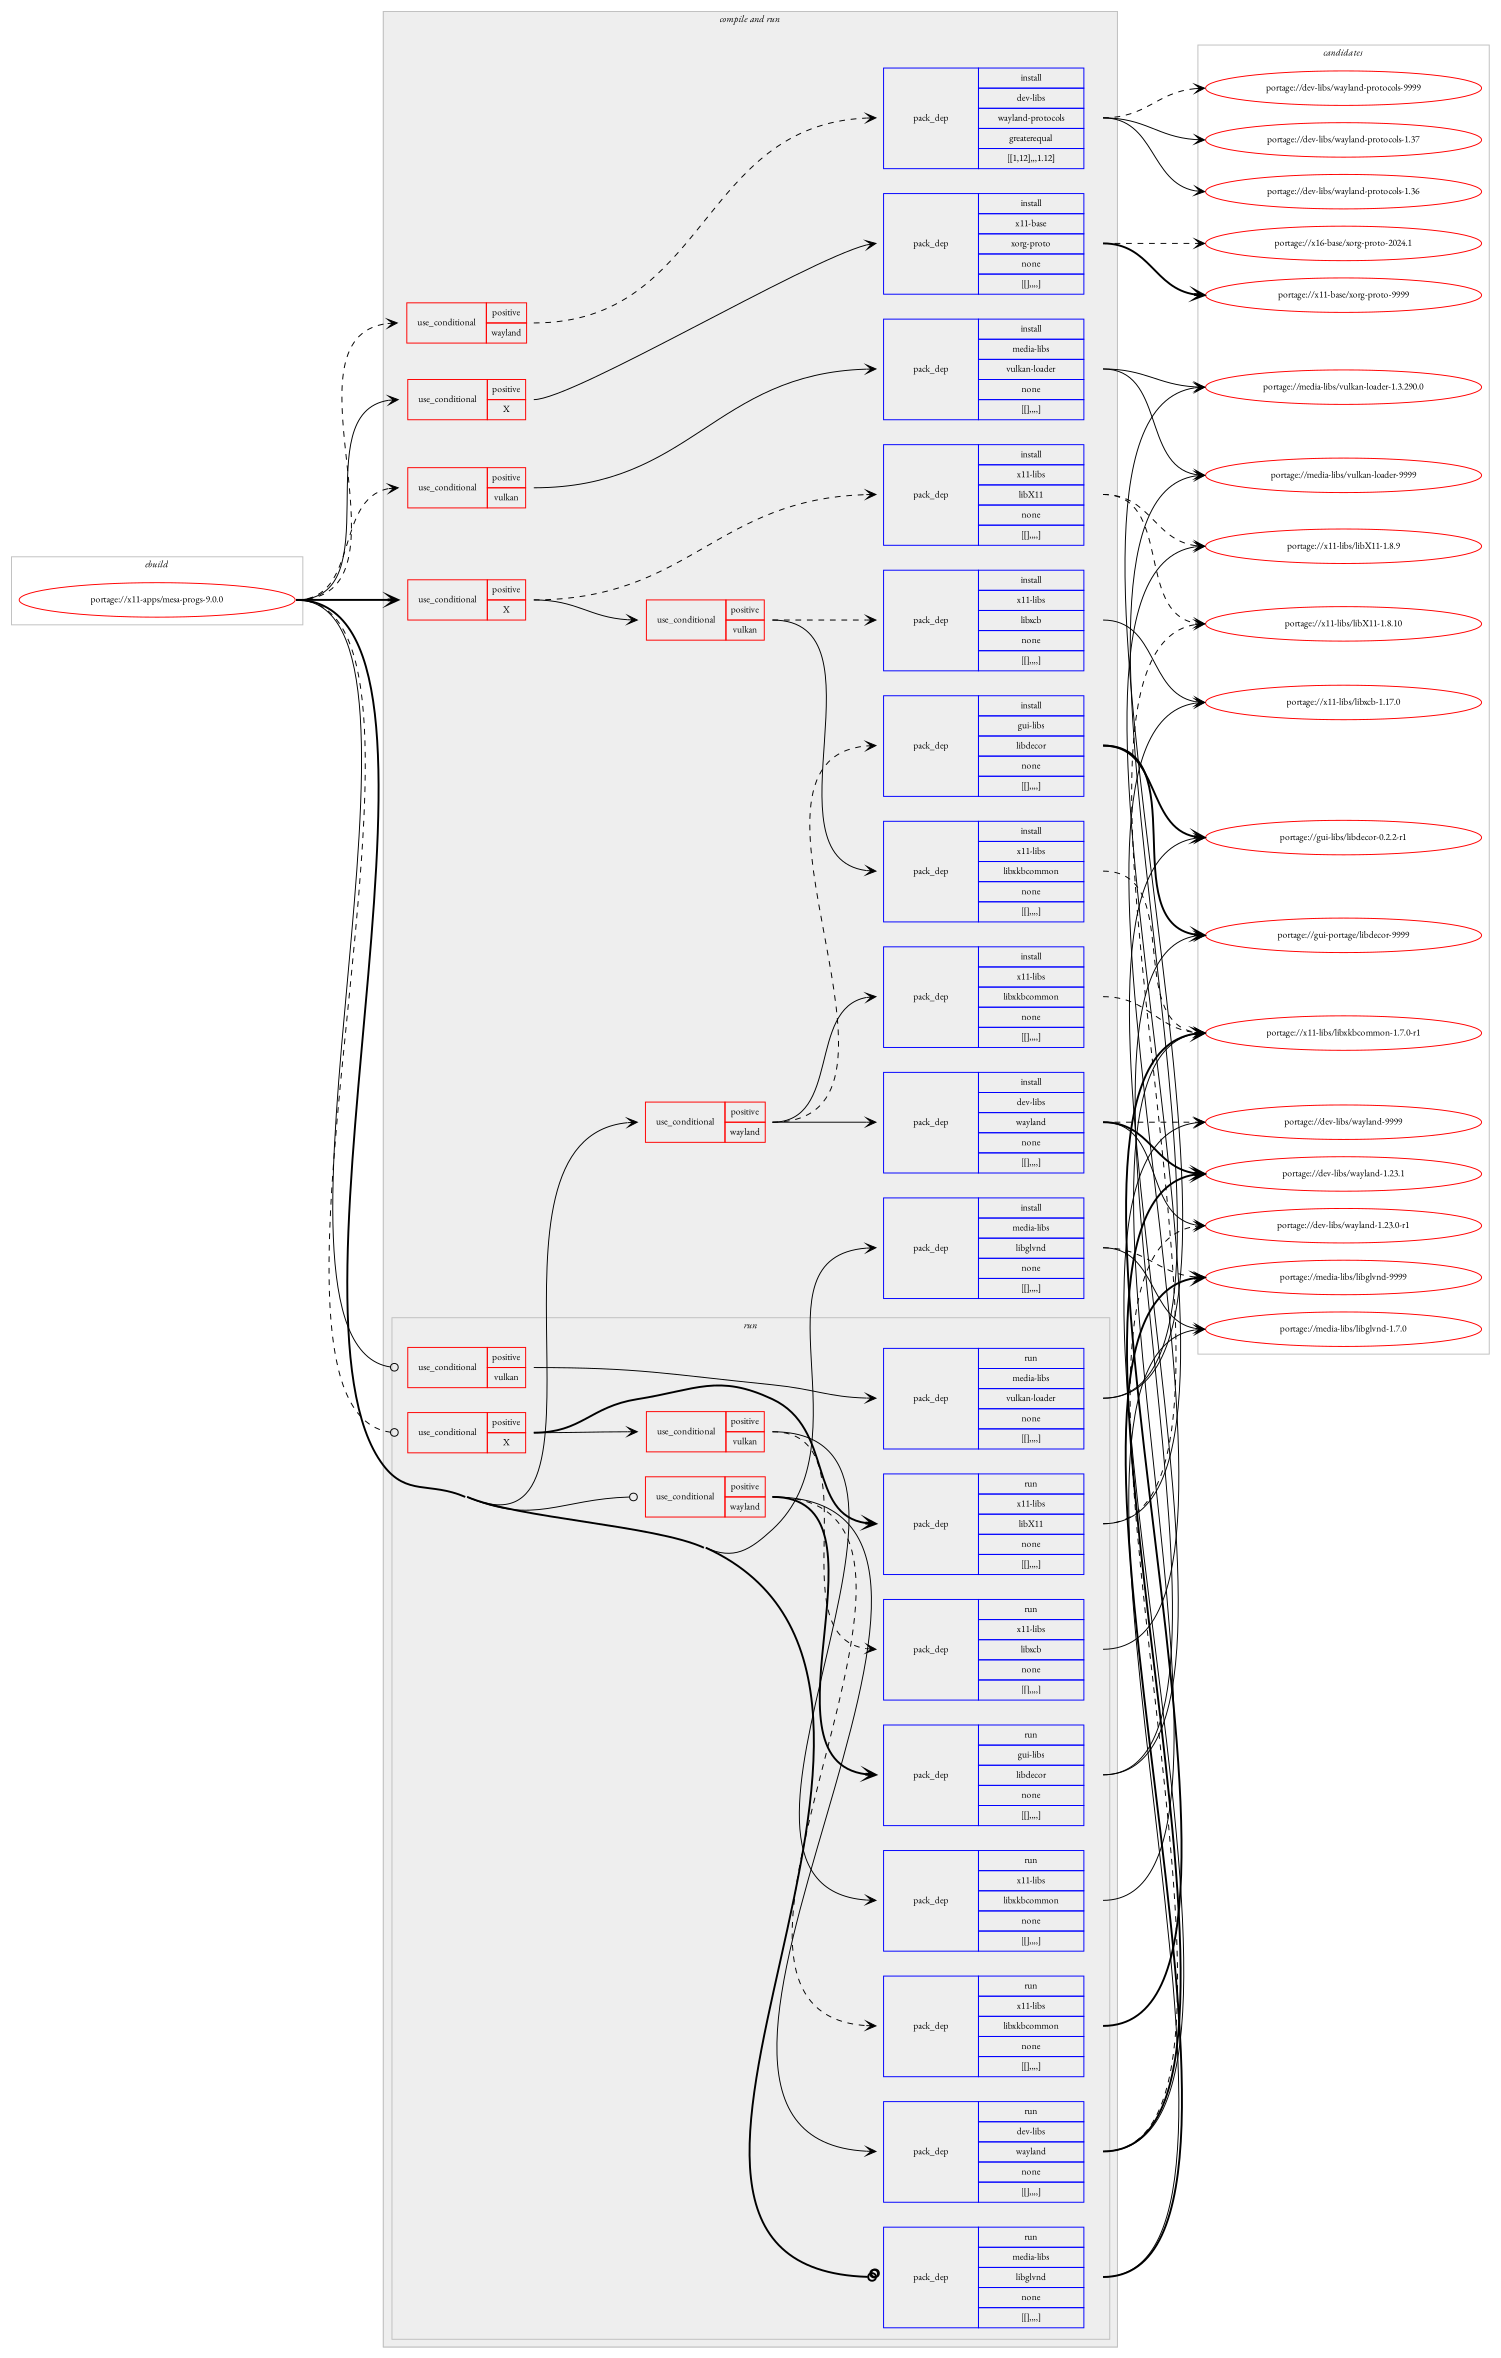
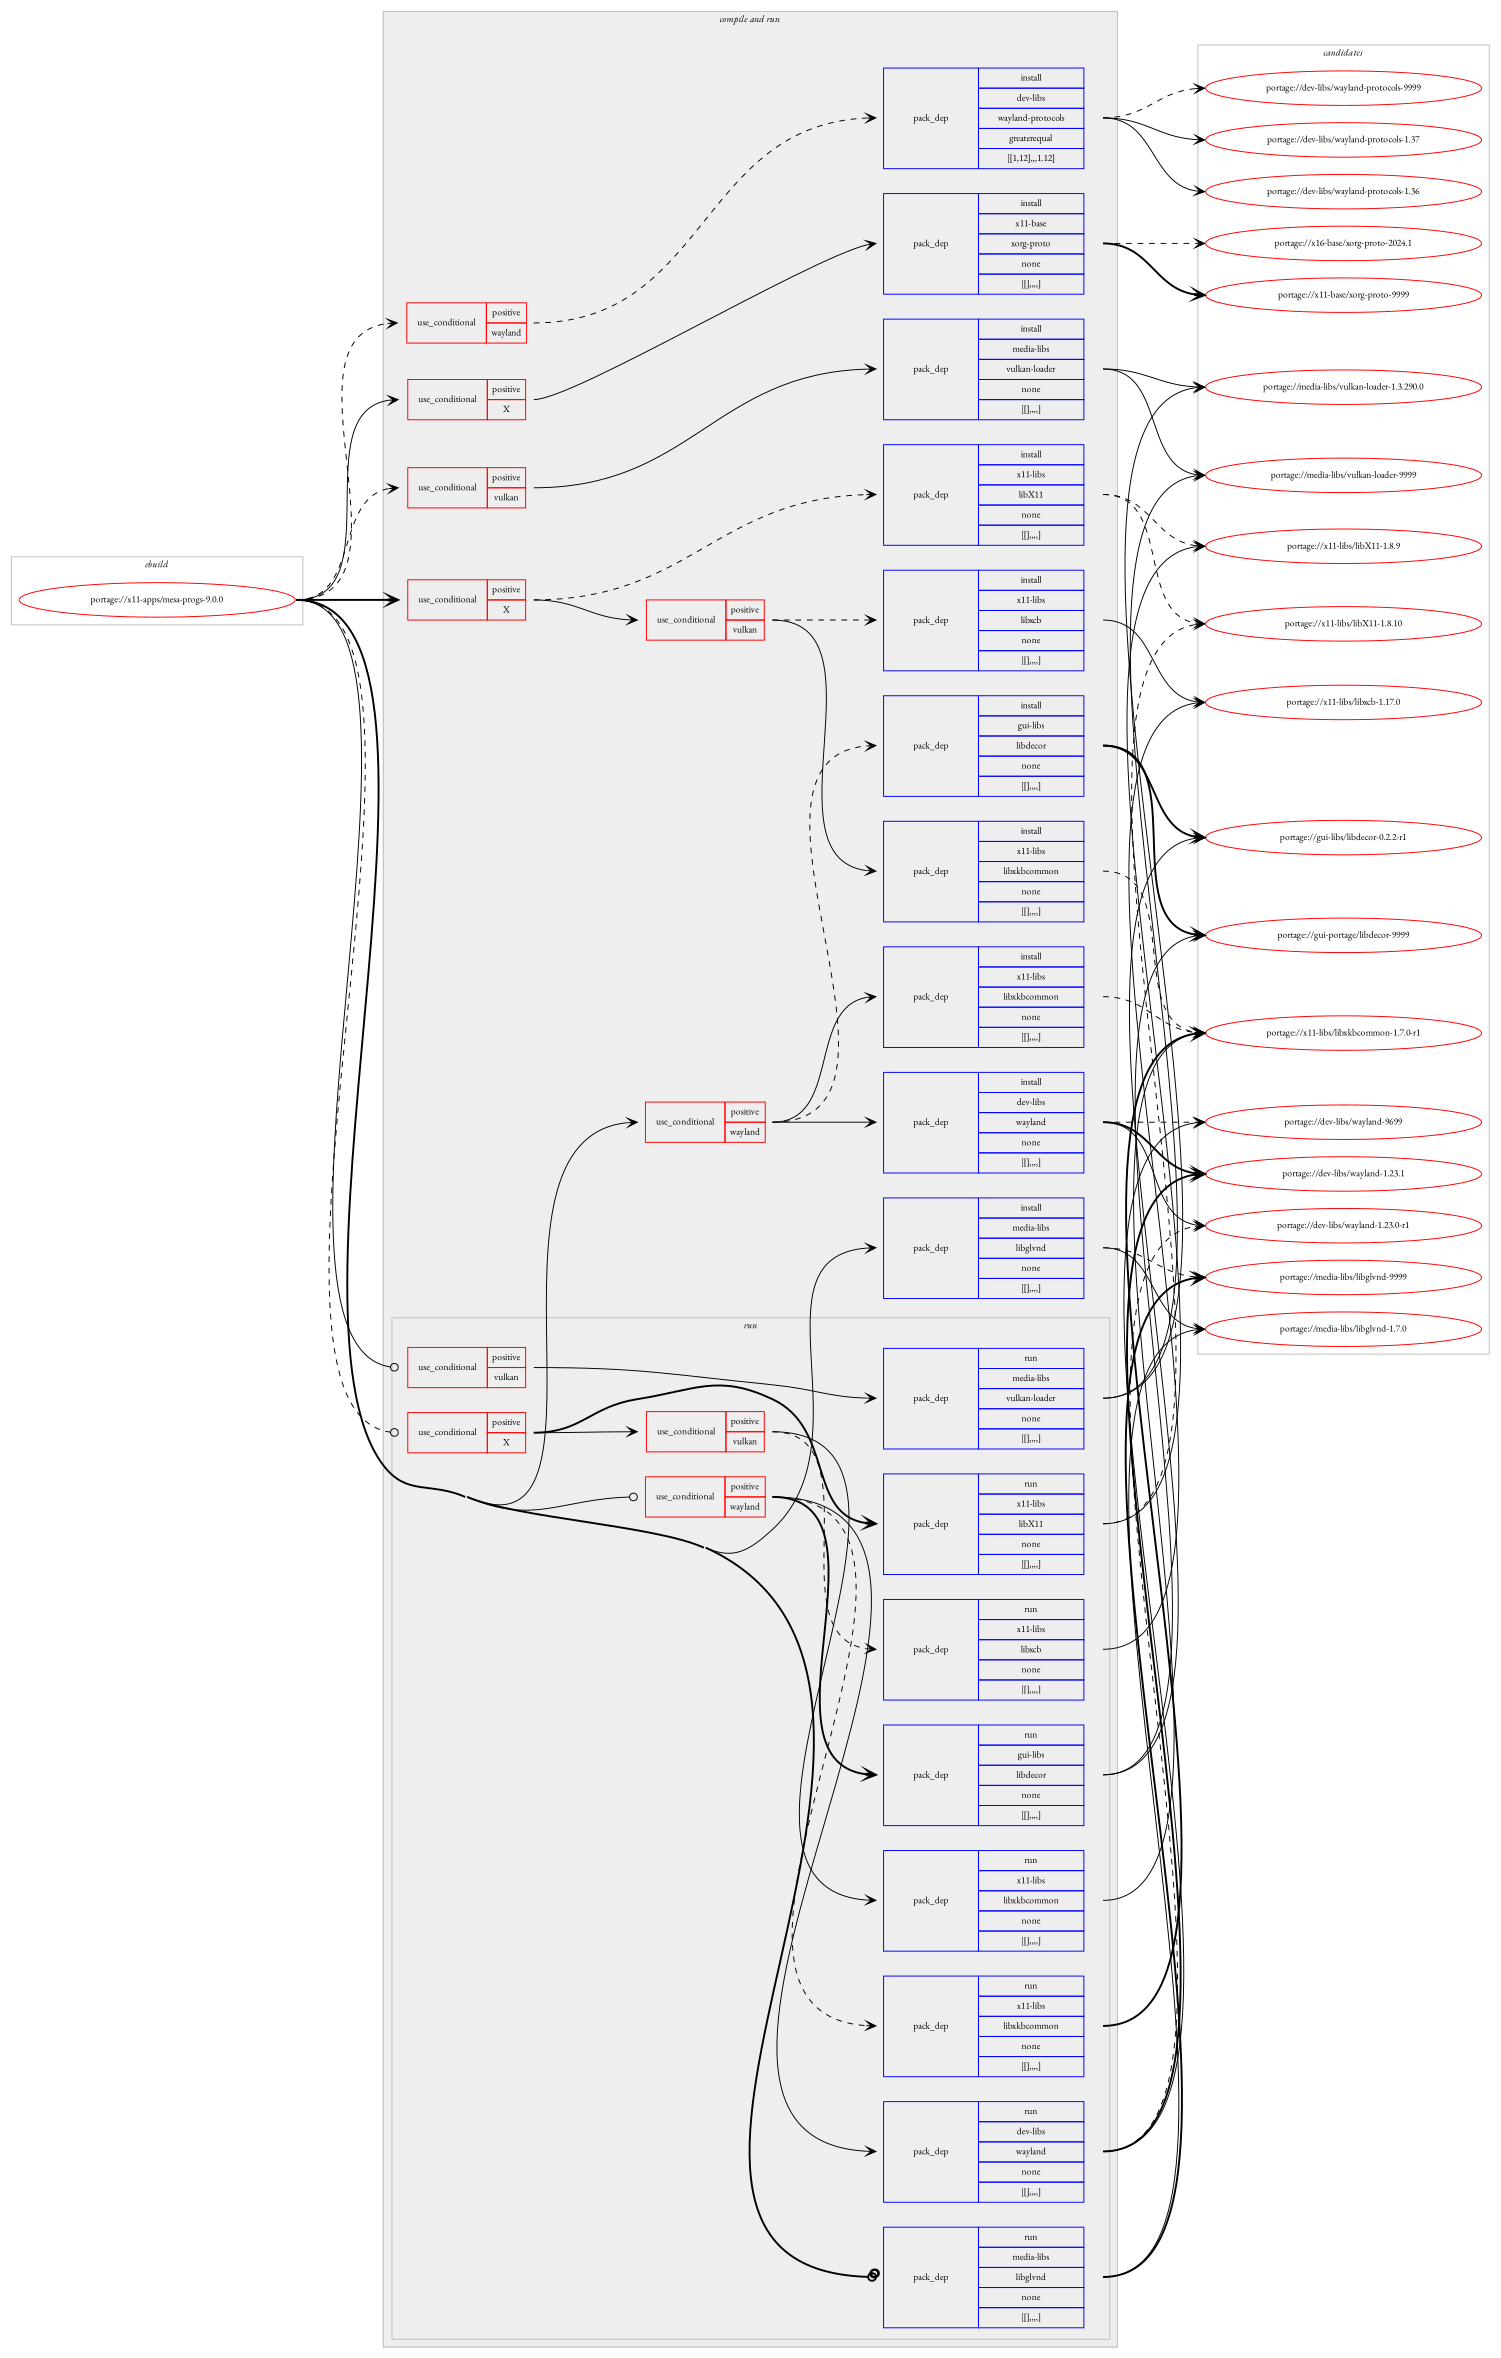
(1344, 1122) -> (1344, 1122)
